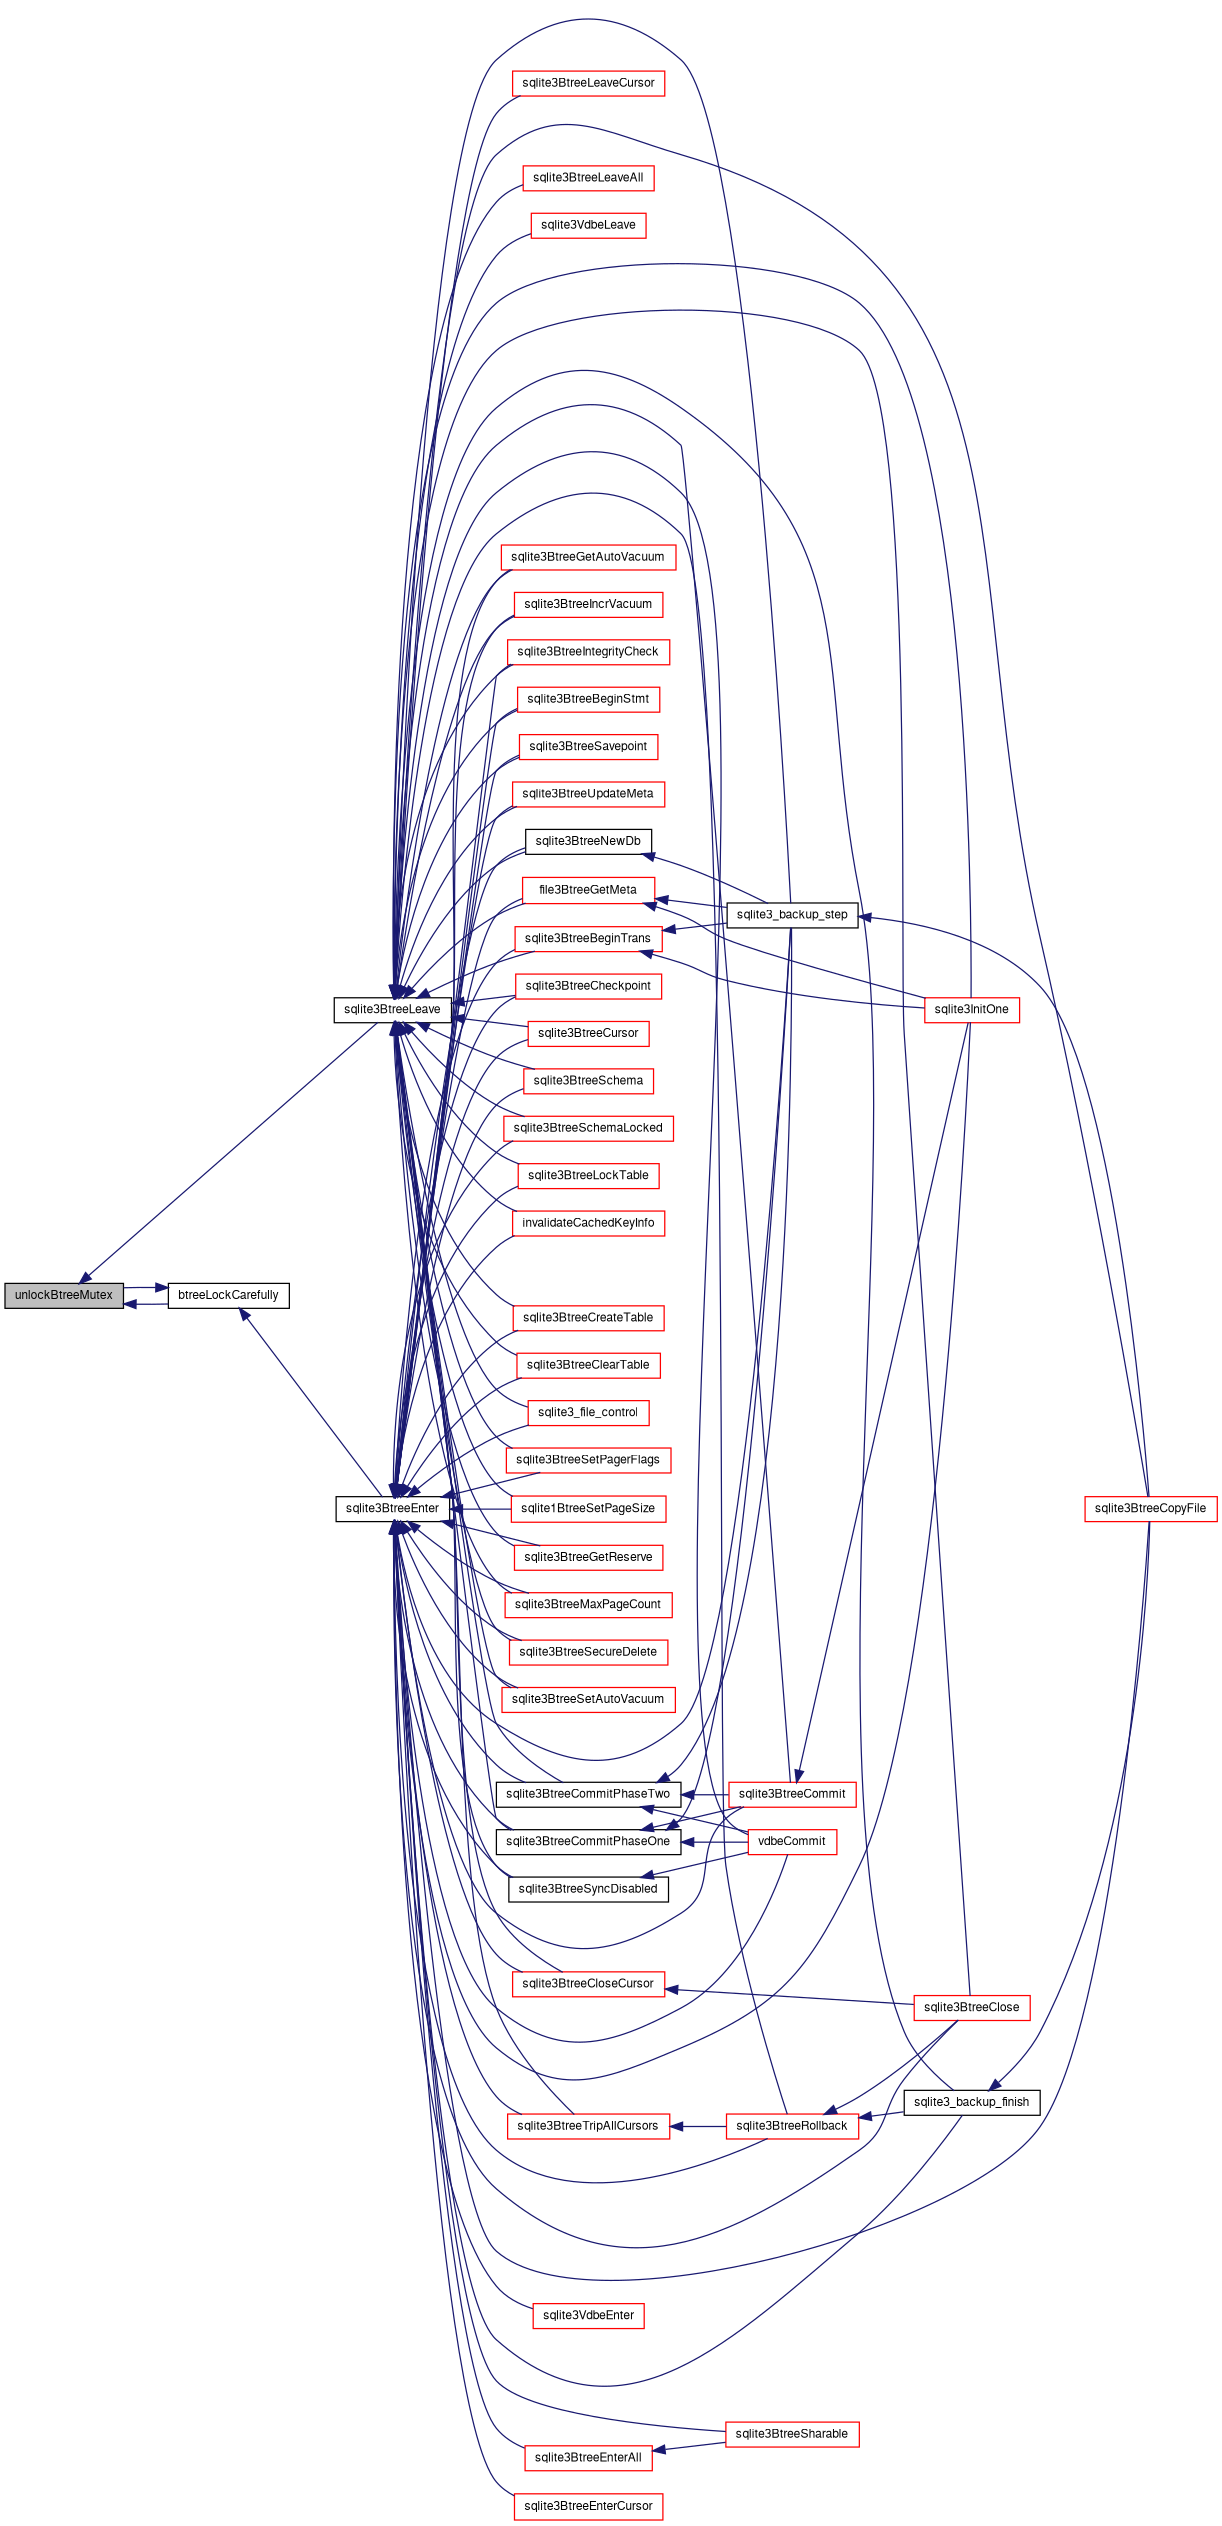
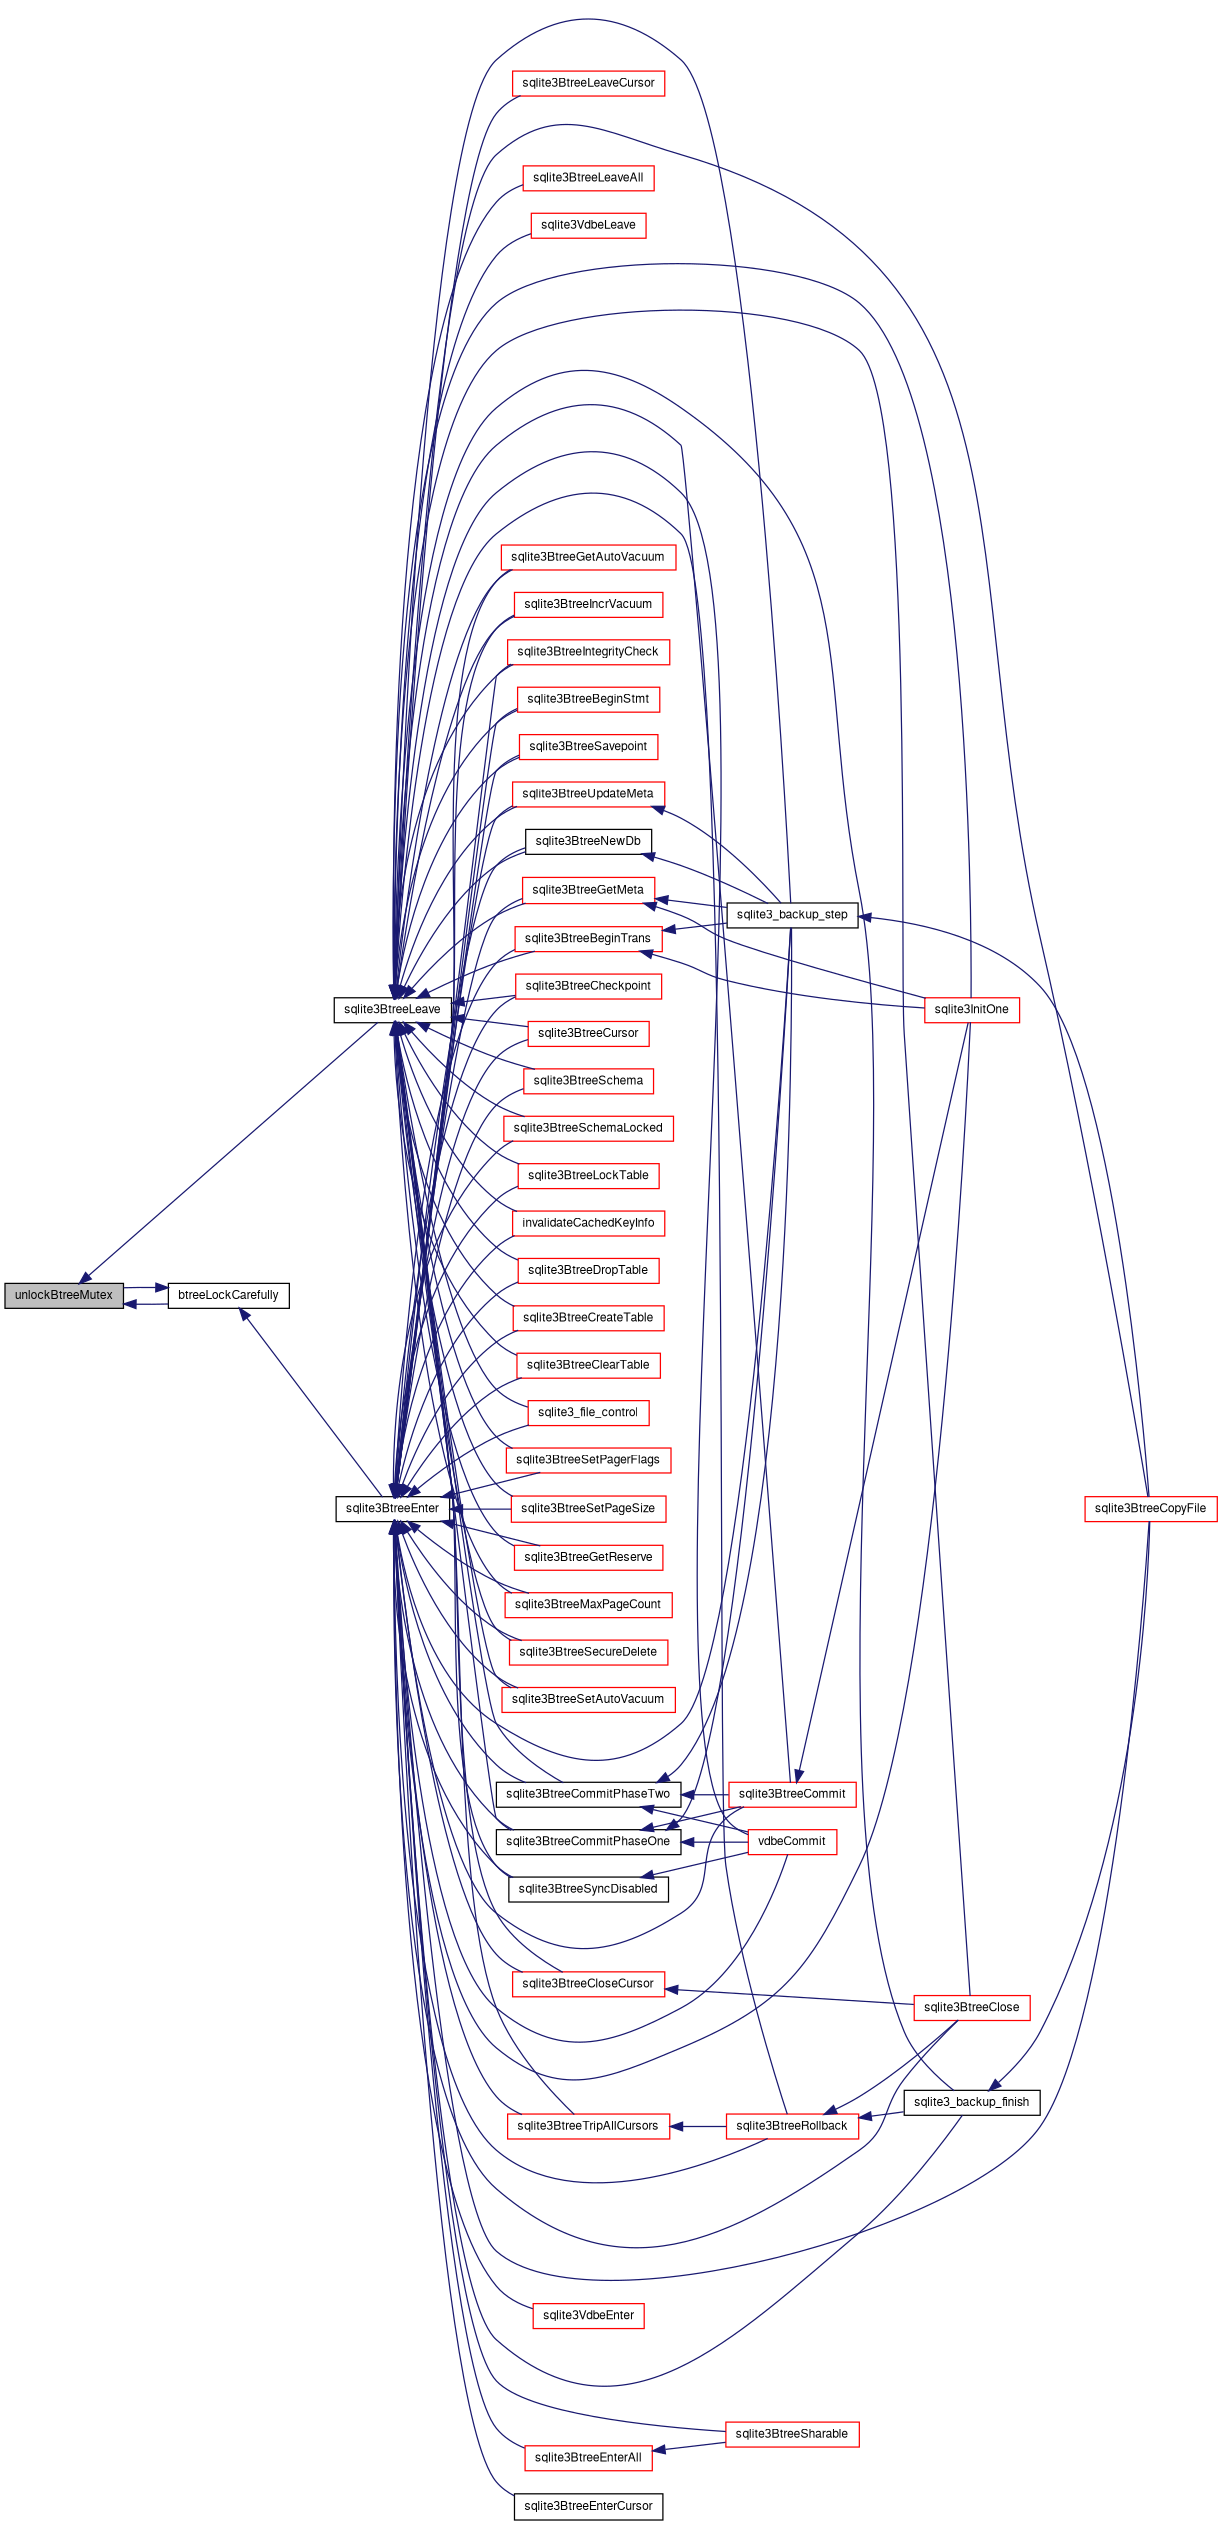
none -> (727, 850)
(589, 891) -> (589, 891)
none -> (589, 1271)
(589, 1509) -> (589, 1509)
(589, 2507) -> (589, 2507)
